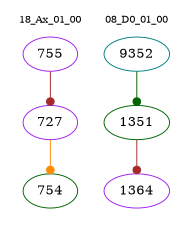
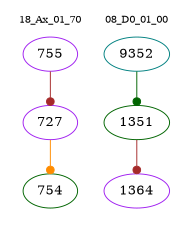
(50, 20) -> (50, 20)
